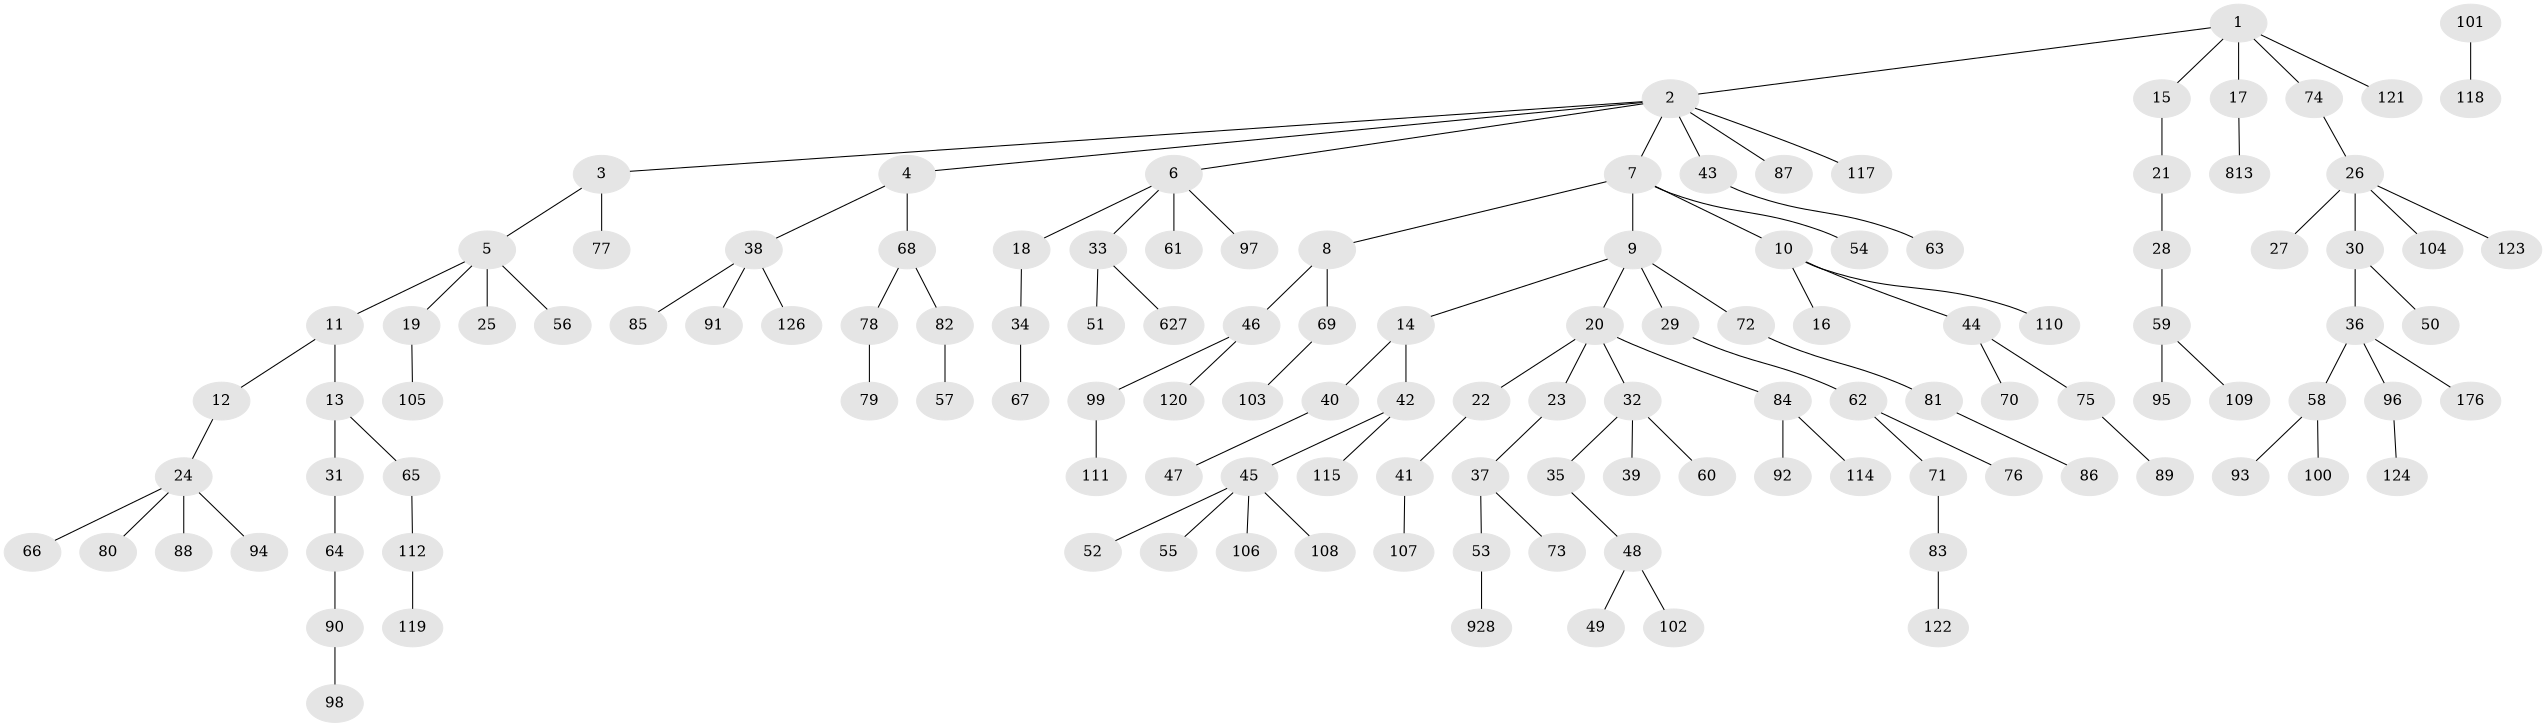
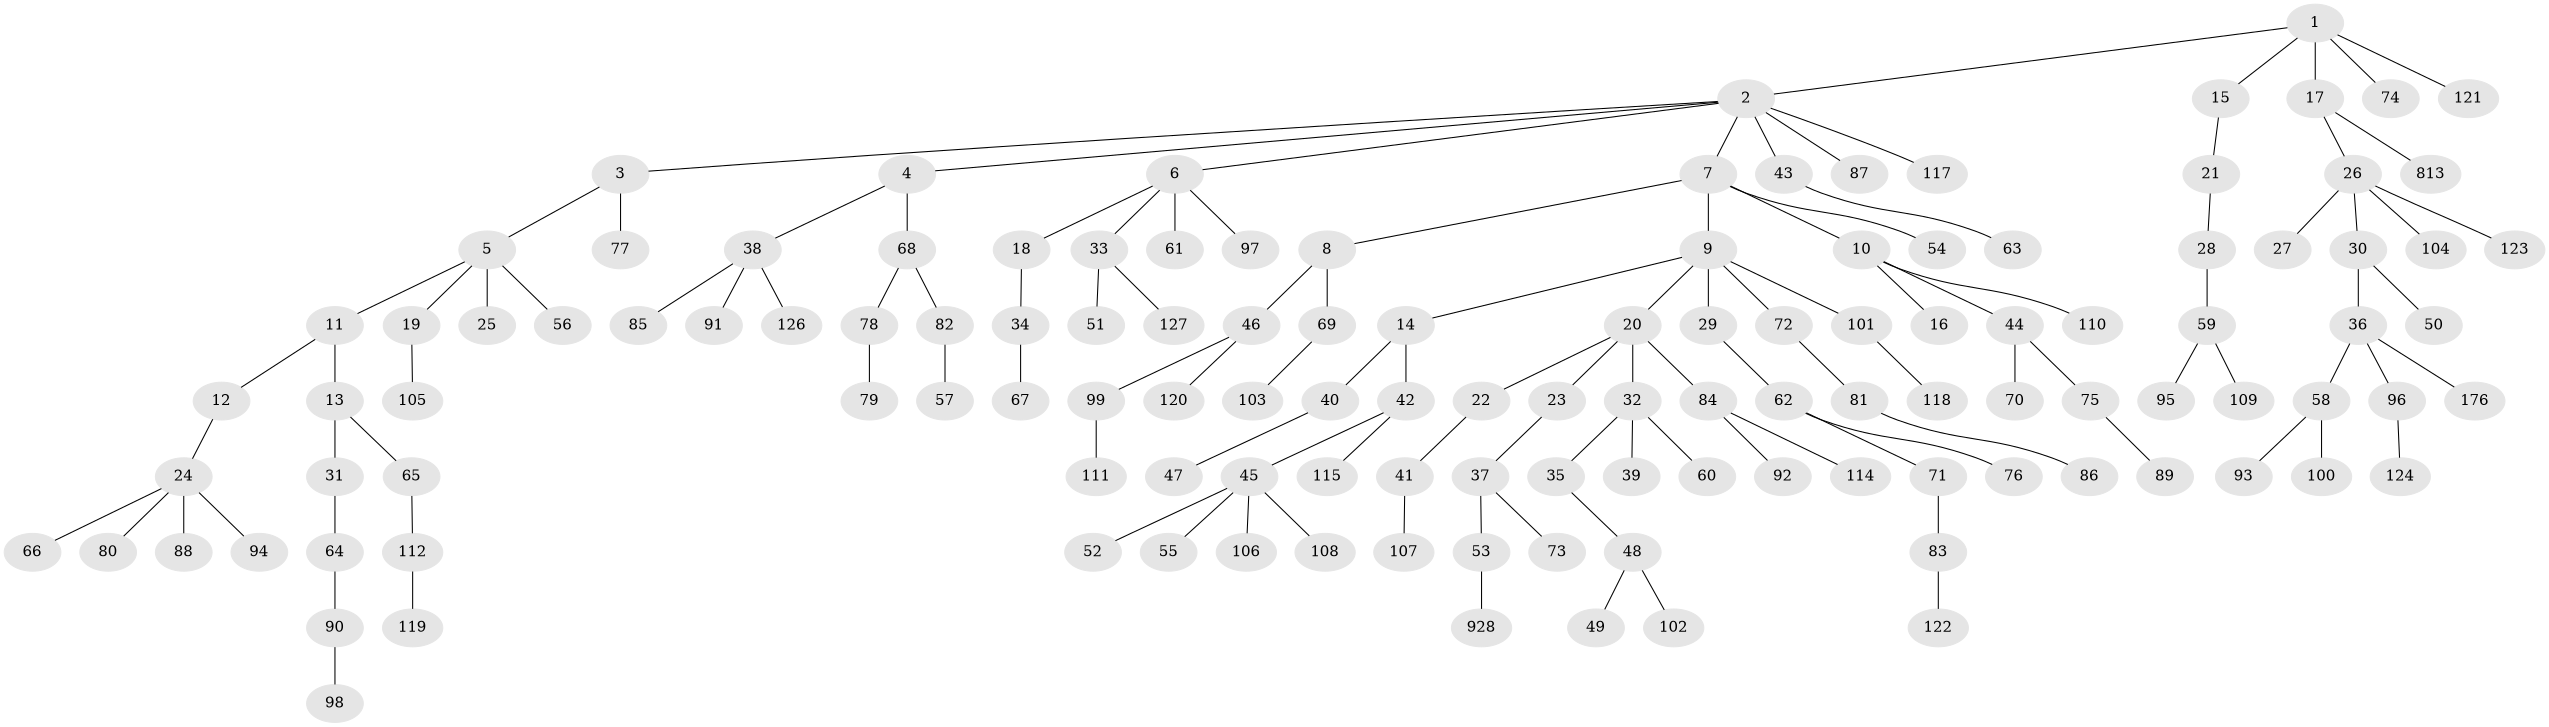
(2335, 137) -> (2334, 137)
none -> (1784, 287)
(1174, 325) -> (1174, 325)
